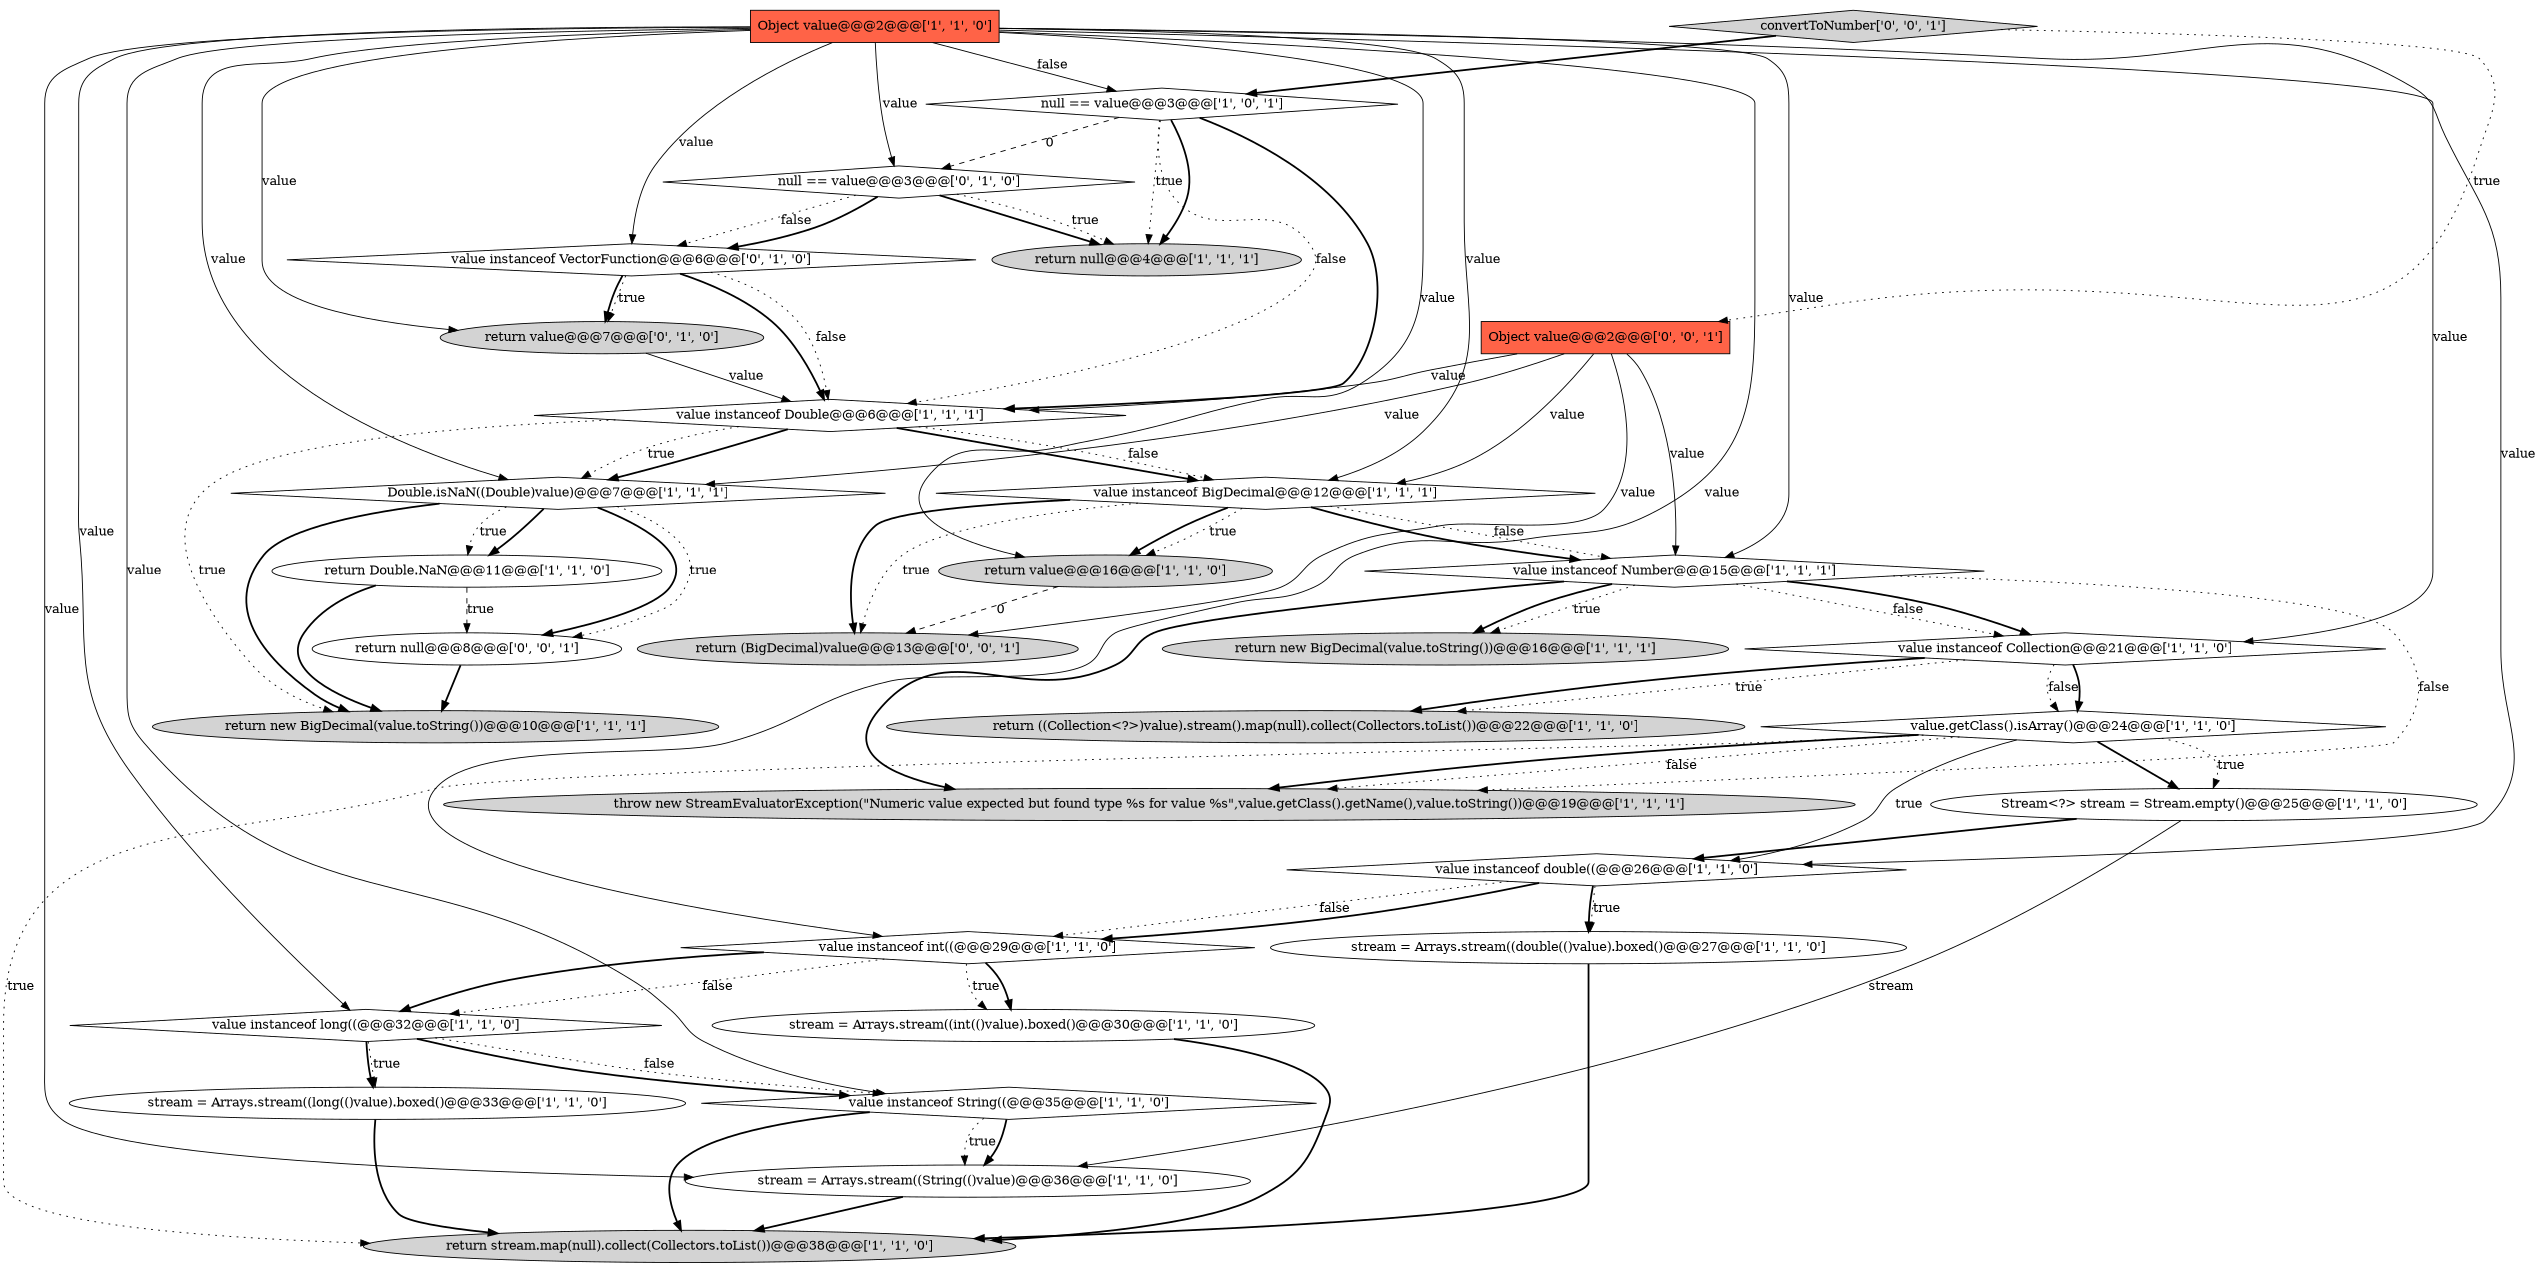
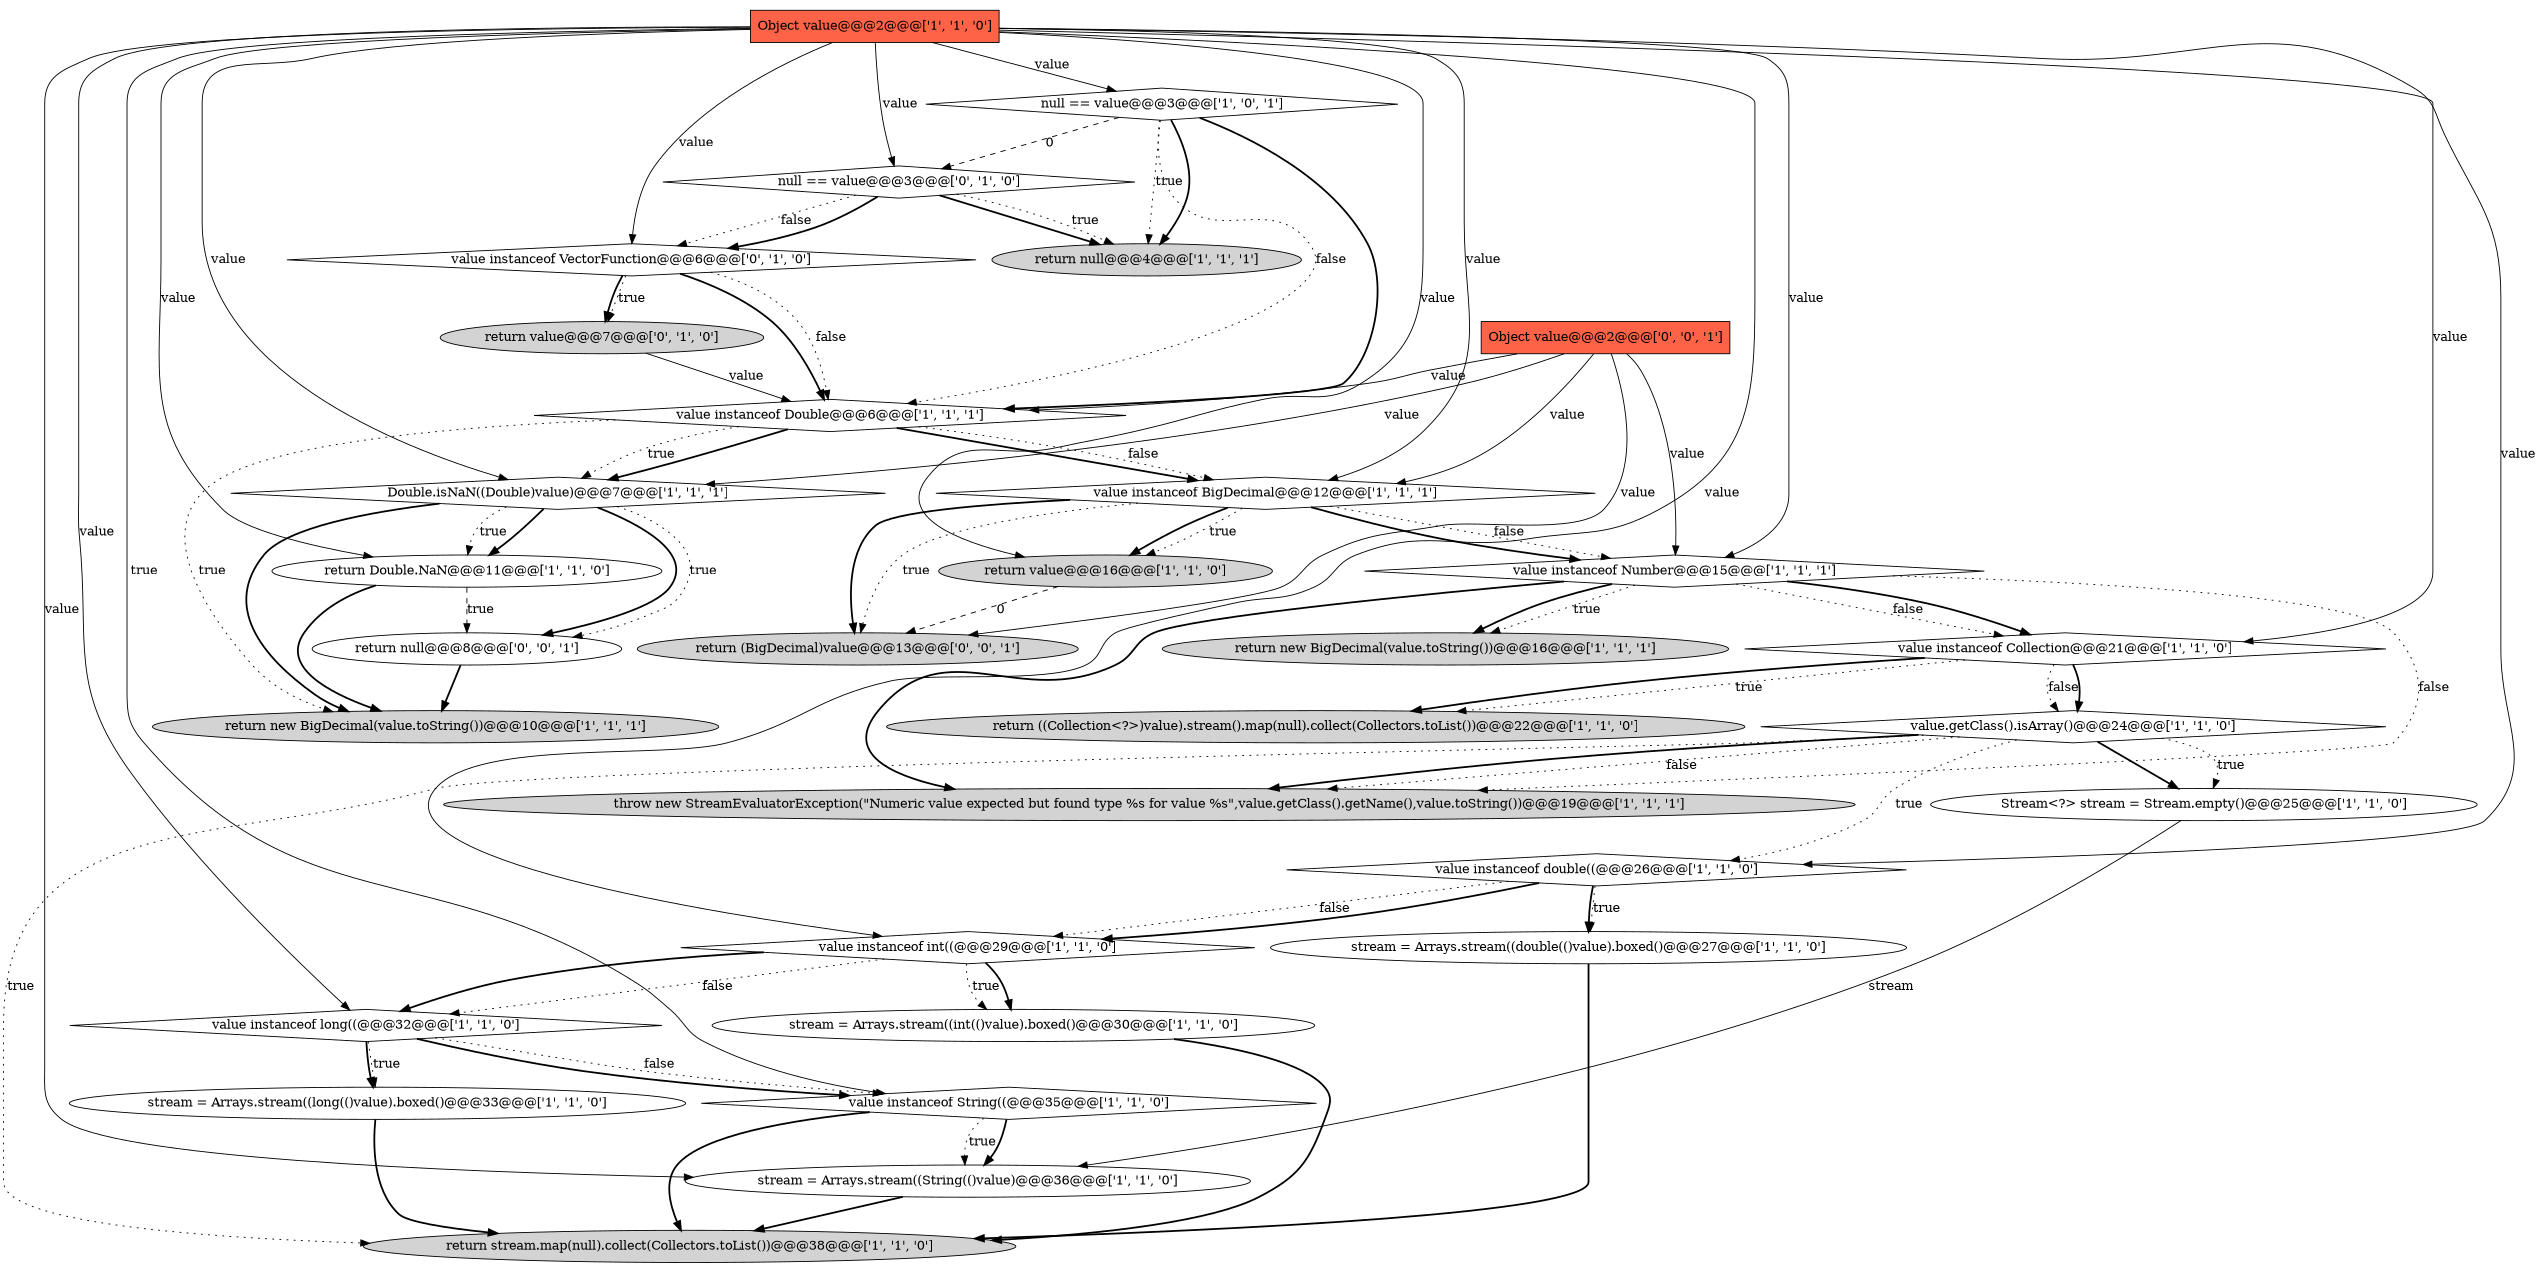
(1853, 26) -> none
(1052, 65) -> (1052, 65)
(319, 71) -> (166, 84)
(144, 571) -> (144, 571)
(1880, 804) -> (1880, 804)
(1890, 838) -> none
